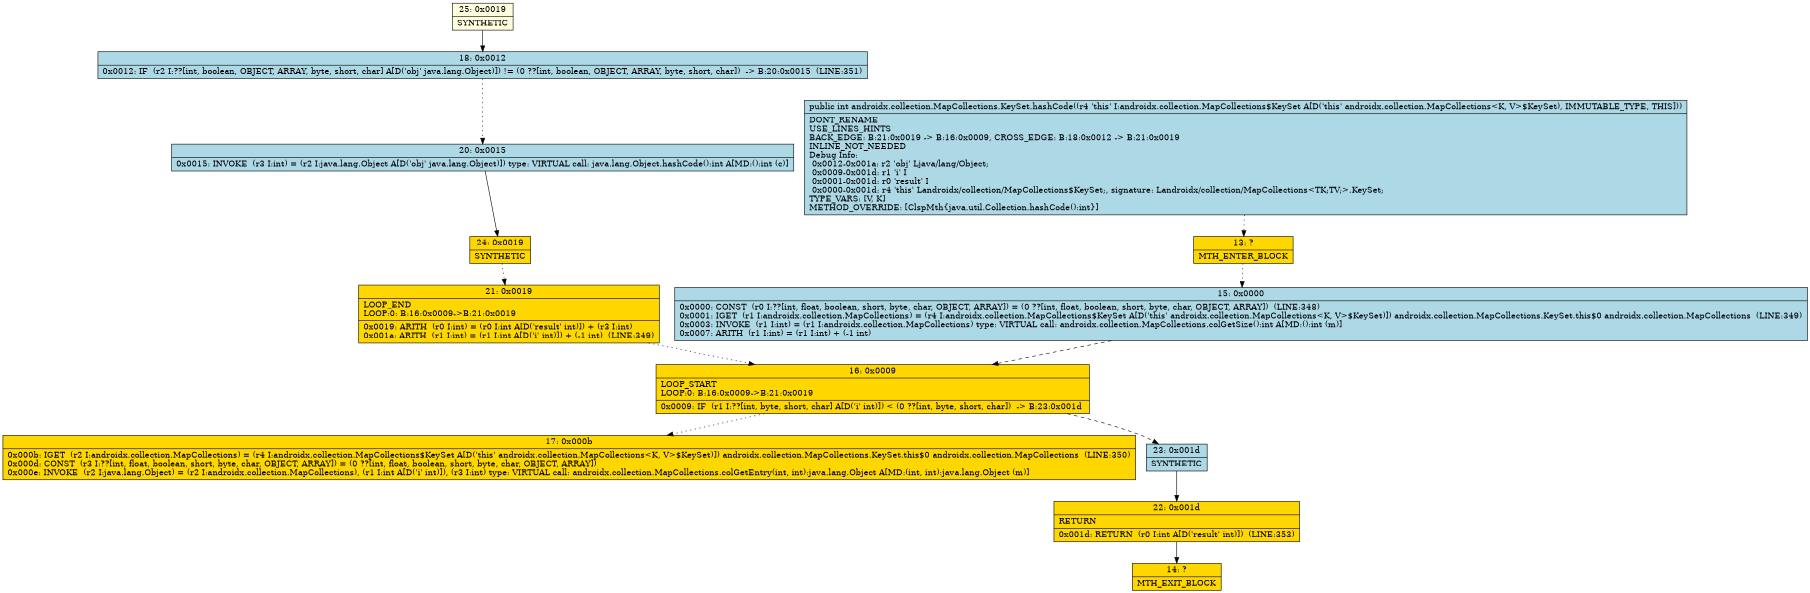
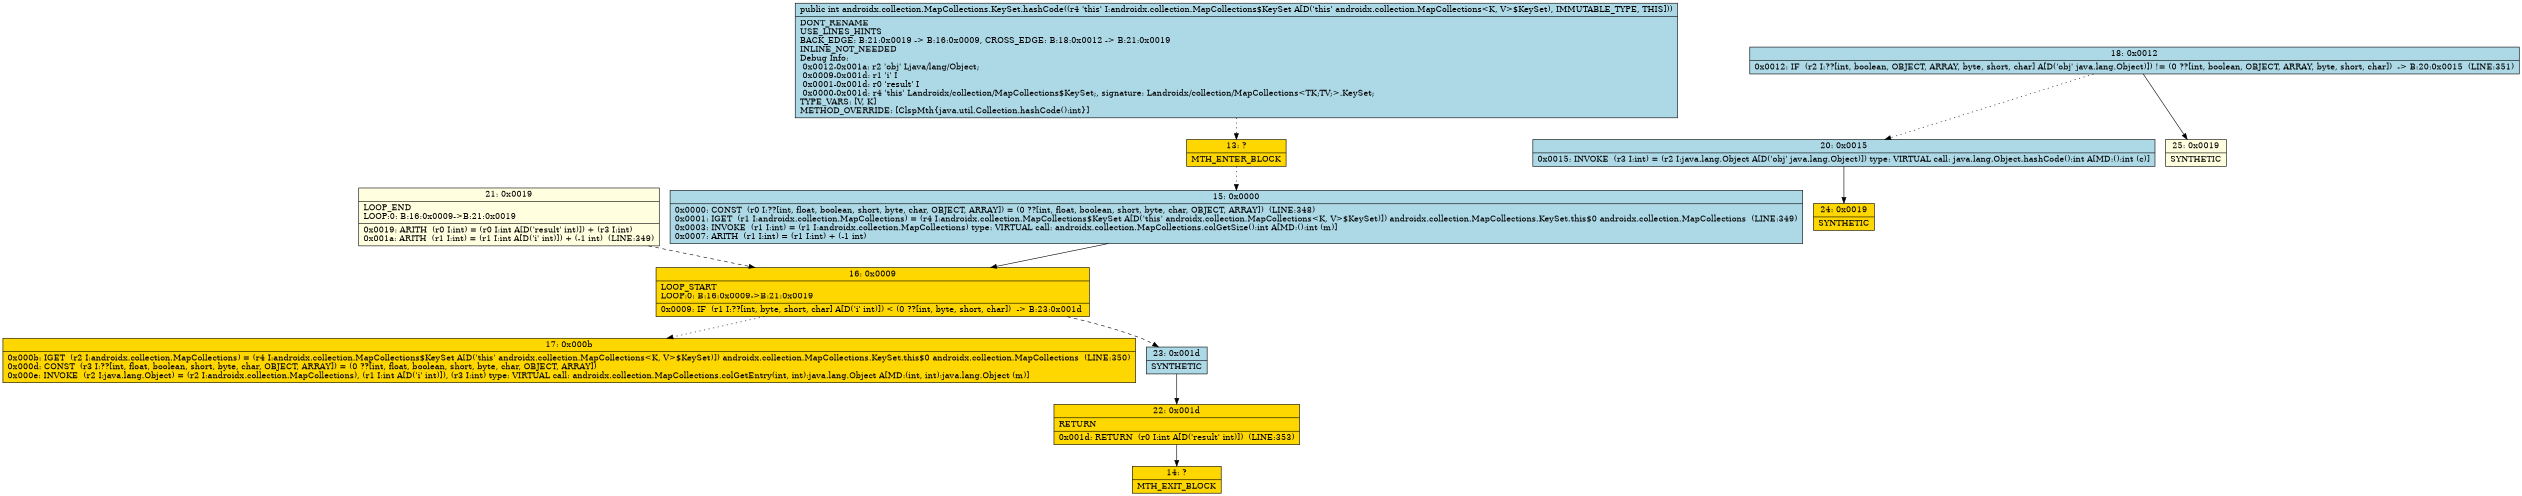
(483, 38) -> (2164, 104)
(503, 271) -> none
(509, 314) -> (509, 217)
(1055, 352) -> (1052, 255)
(699, 353) -> (699, 256)
